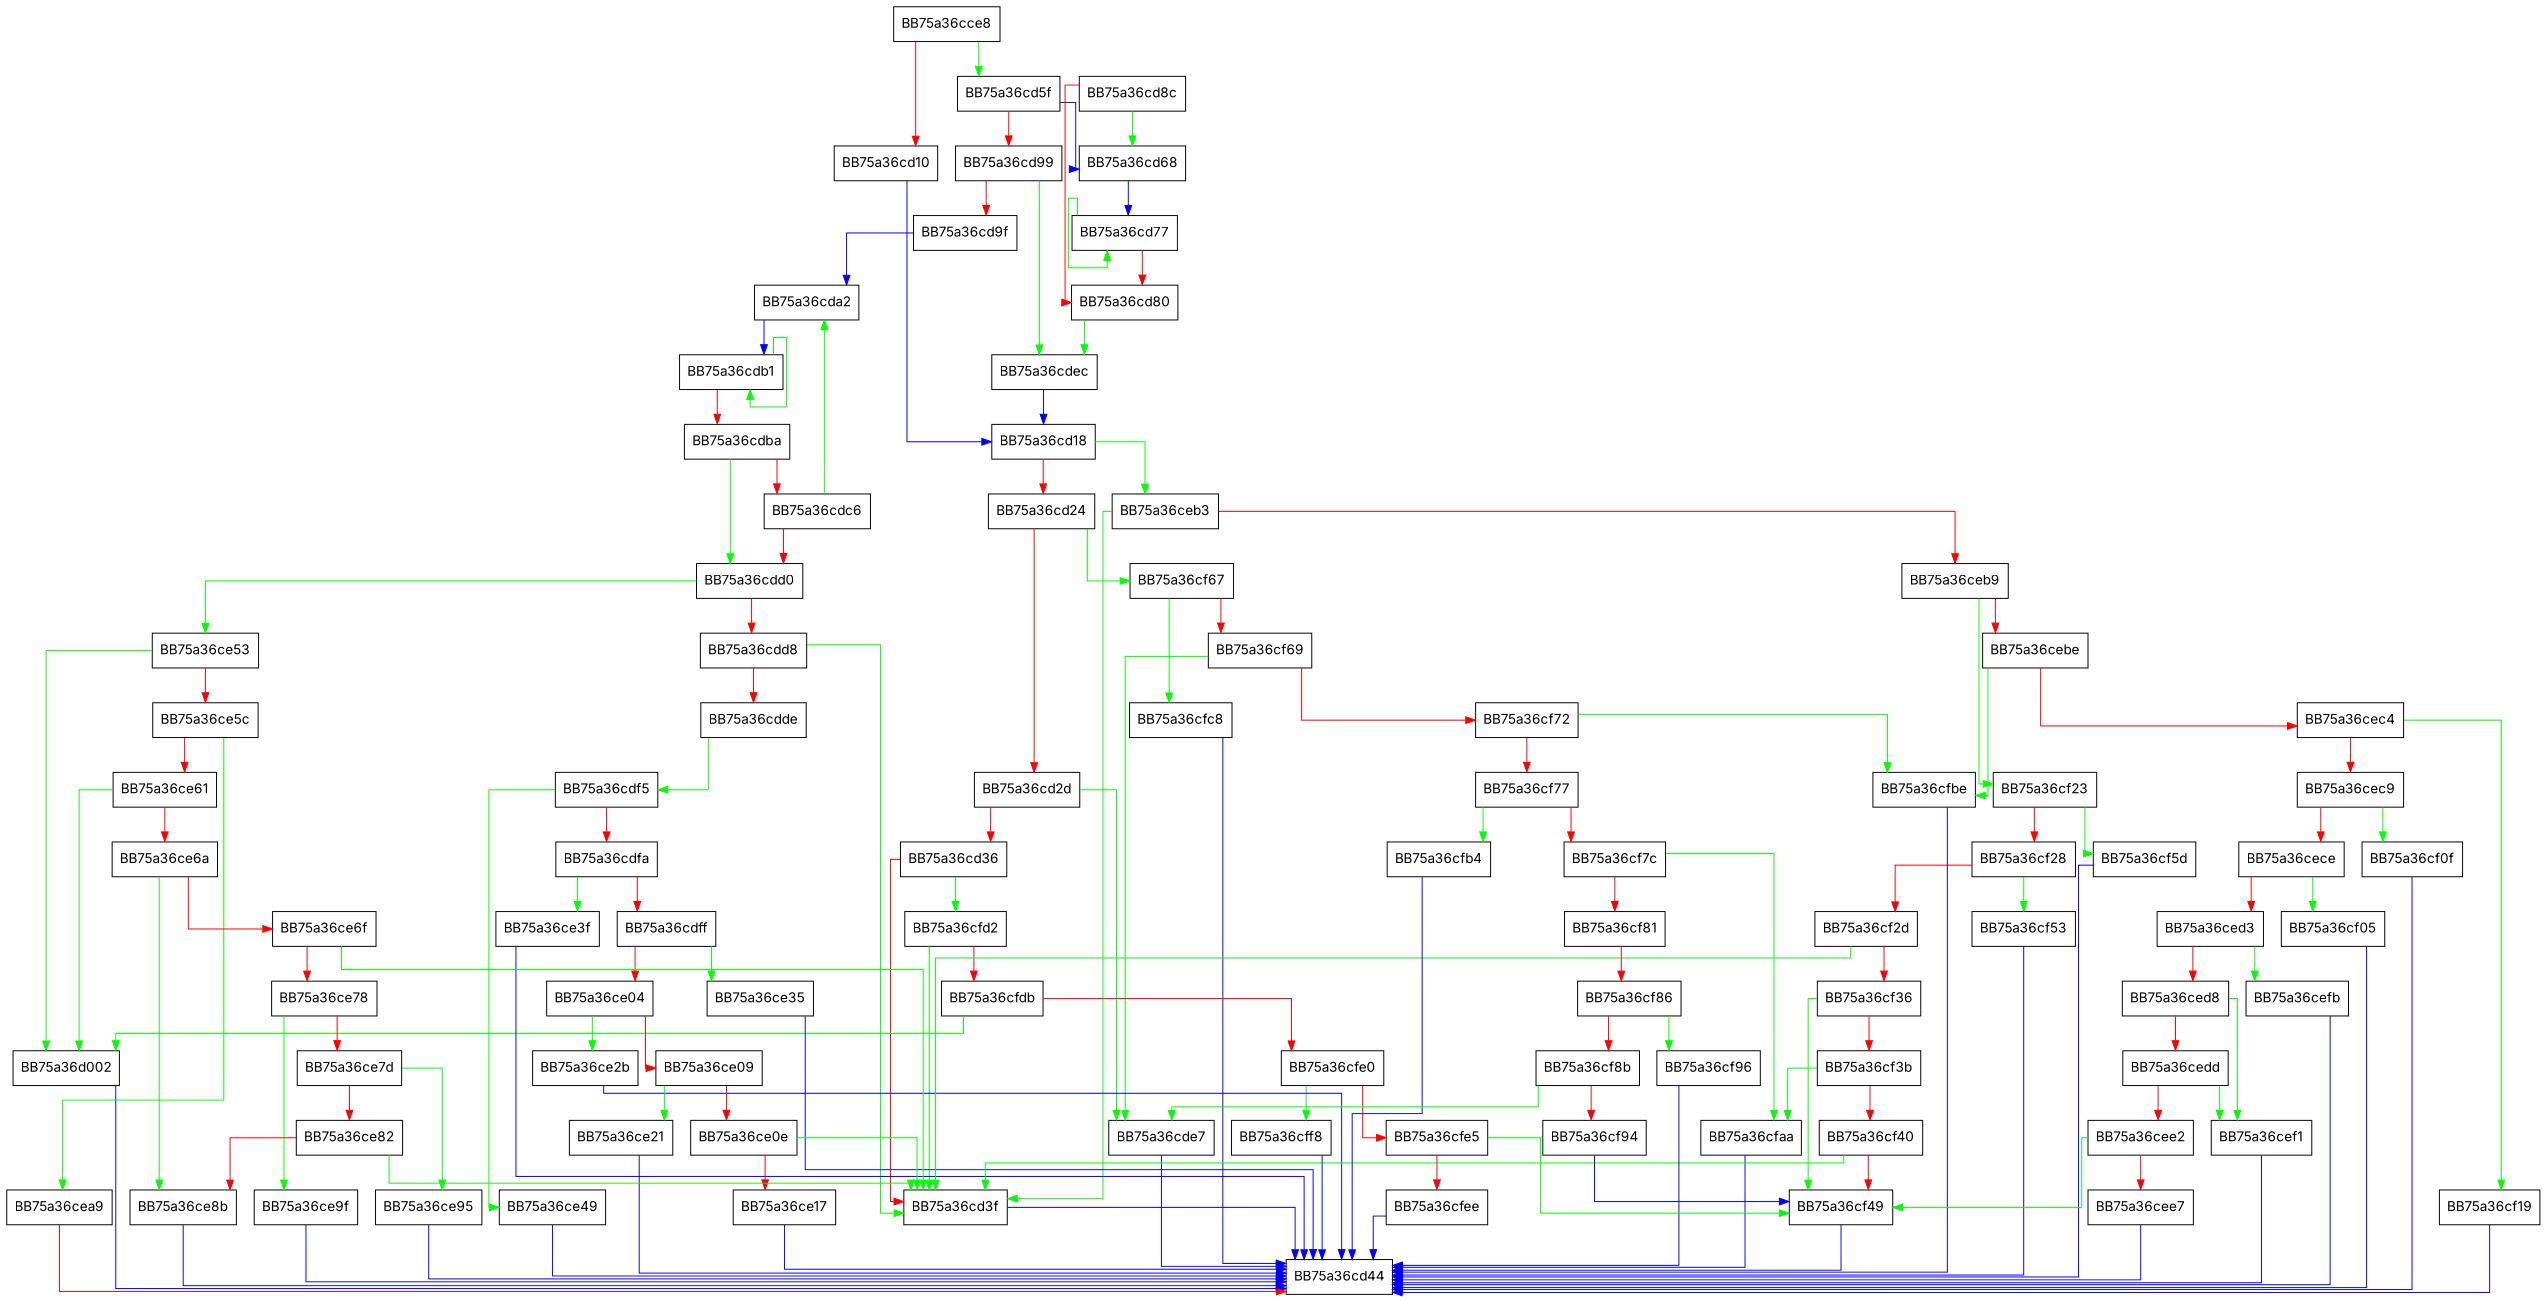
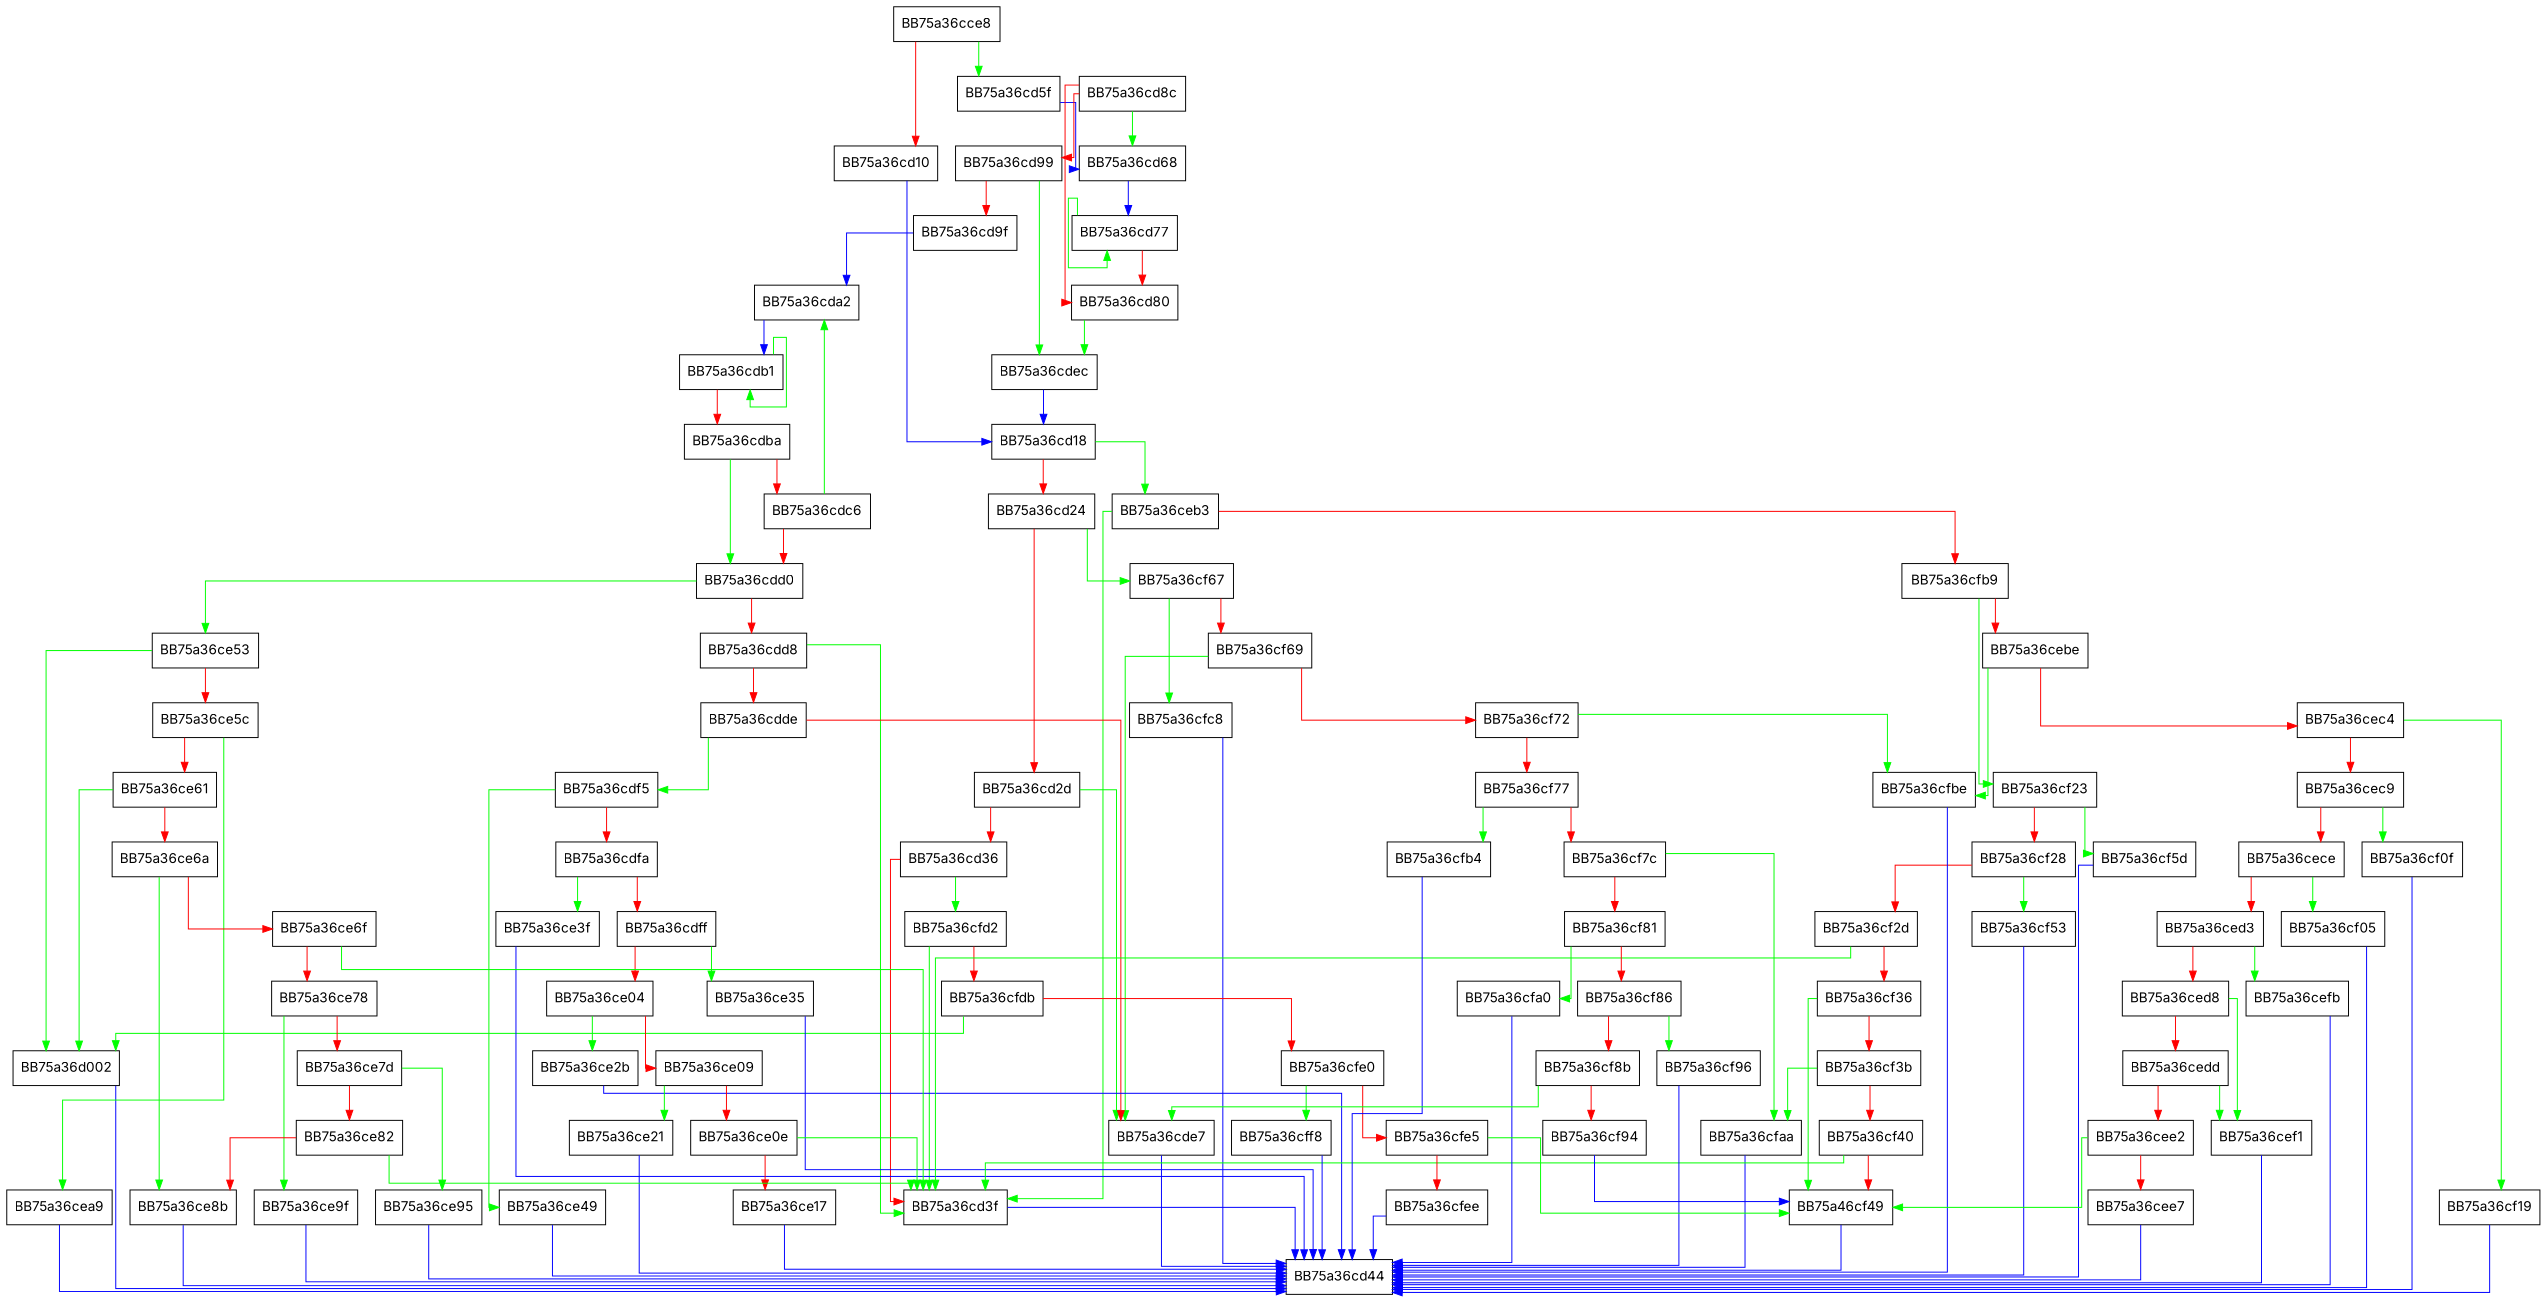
(1009, 124) -> (1074, 124)
(1955, 581) -> (1955, 581)
none -> (1088, 720)
none -> (1508, 999)
(1841, 1207) -> (1841, 1207)
(635, 1291) -> (635, 1291)
